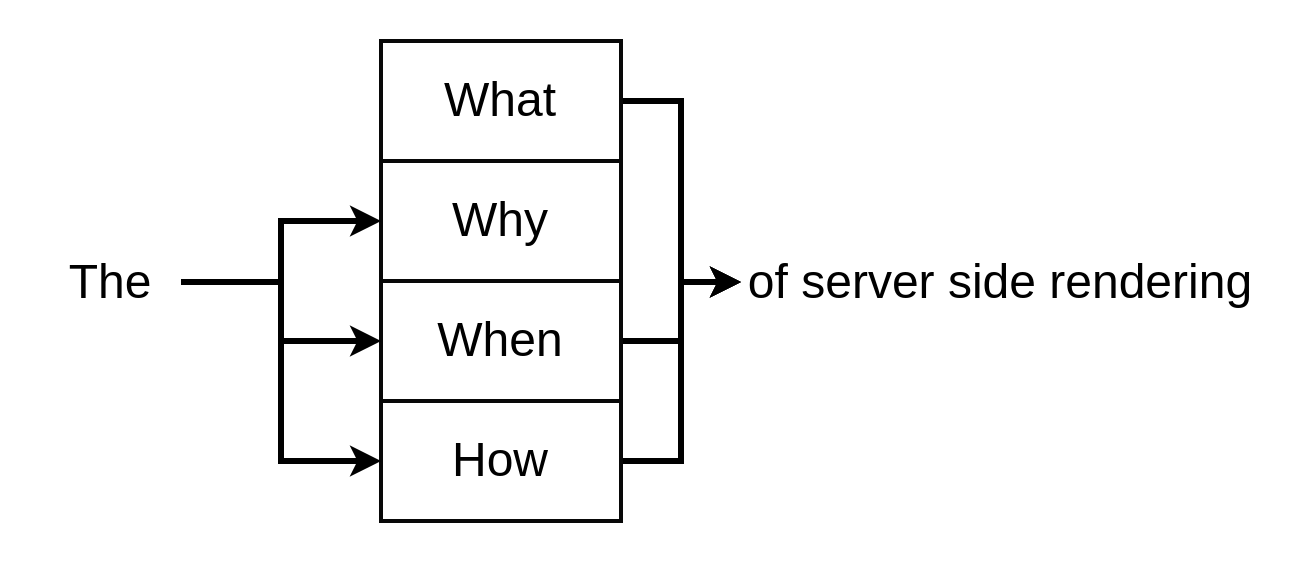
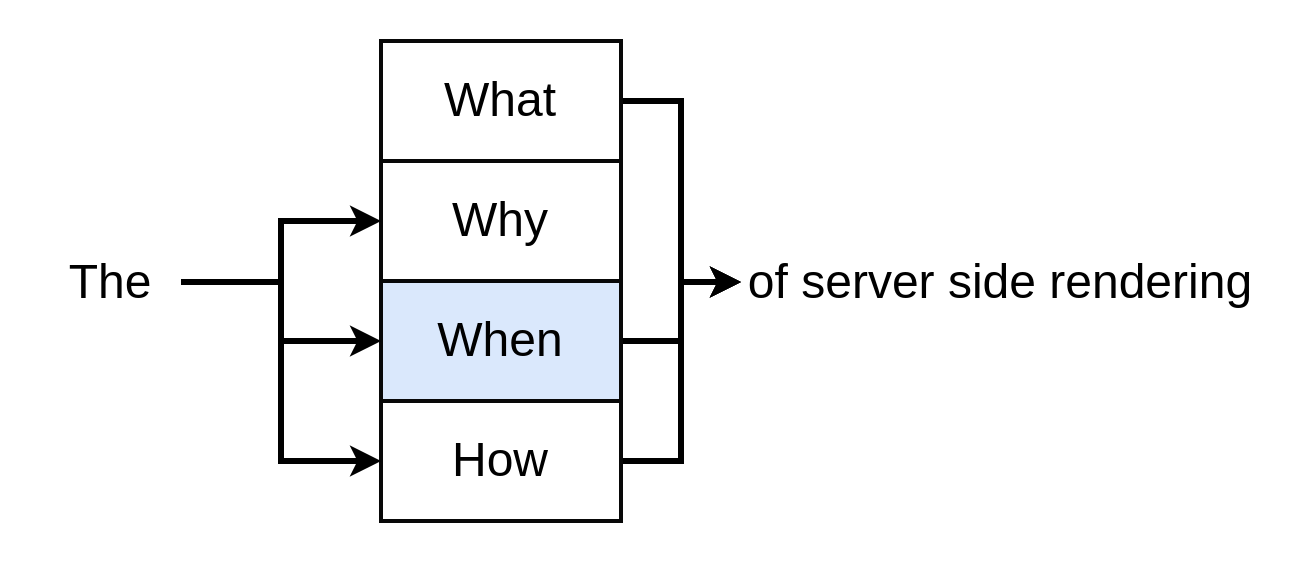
(501, 341) -> (501, 341)
